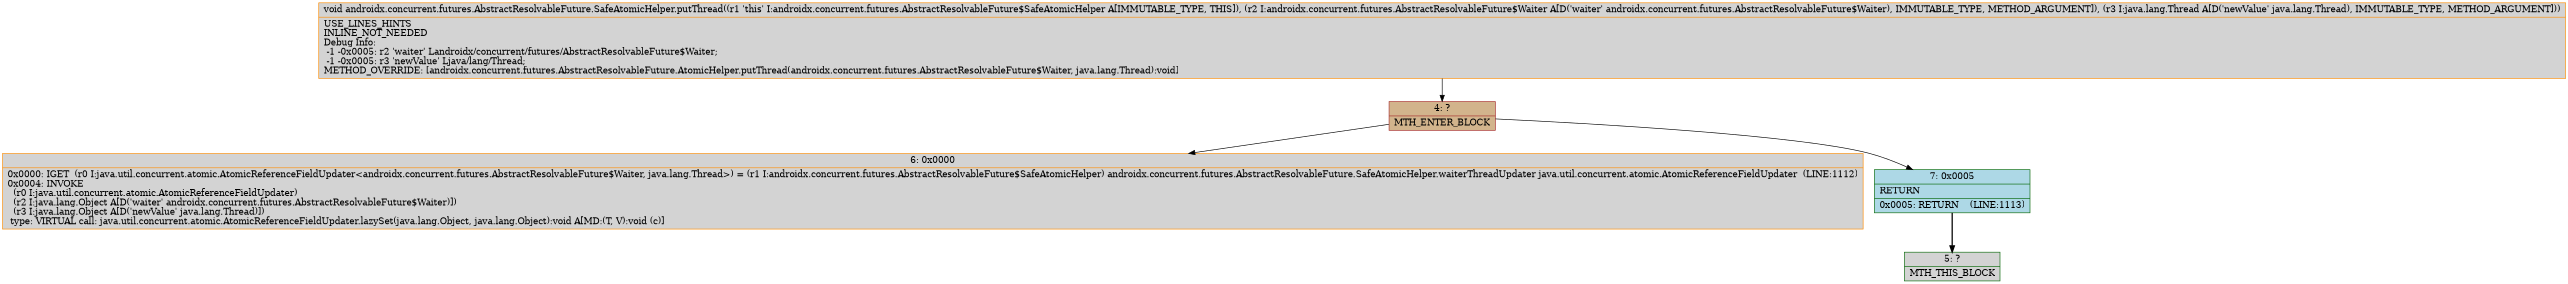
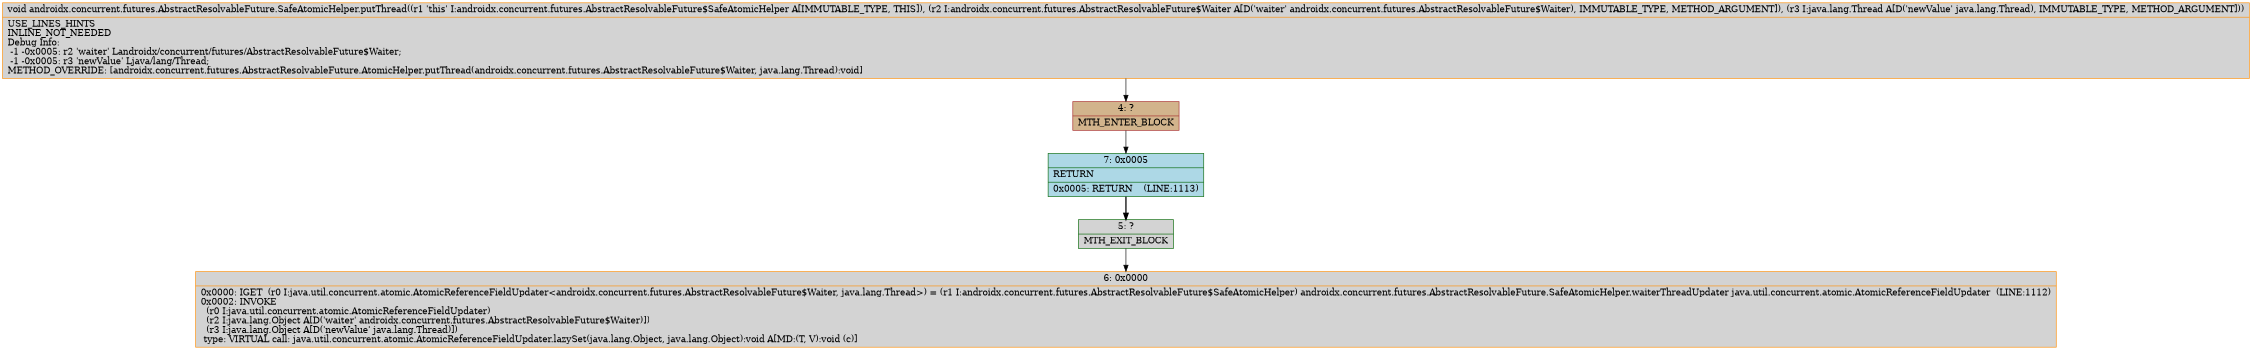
(1292, 138) -> (1126, 257)
(48, 184) -> (242, 302)
(1952, 273) -> (1126, 241)
